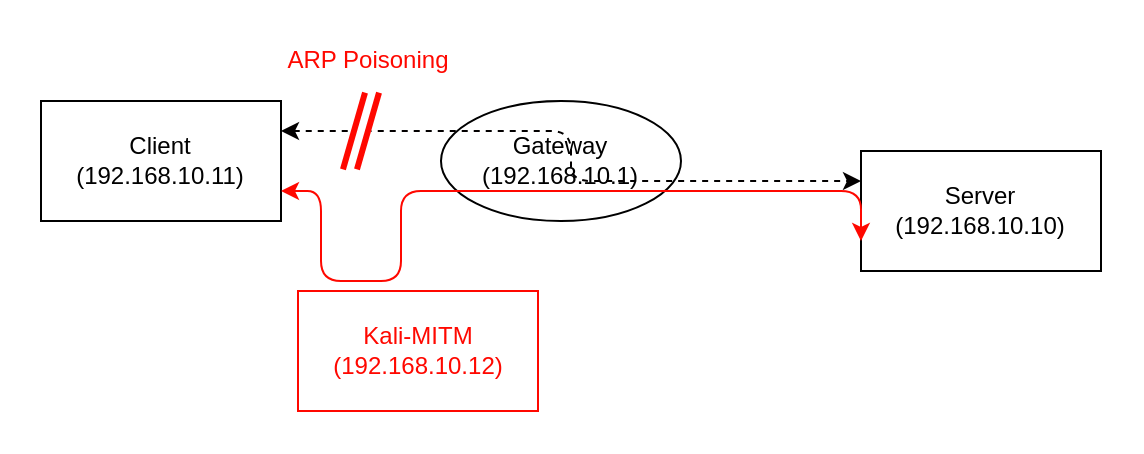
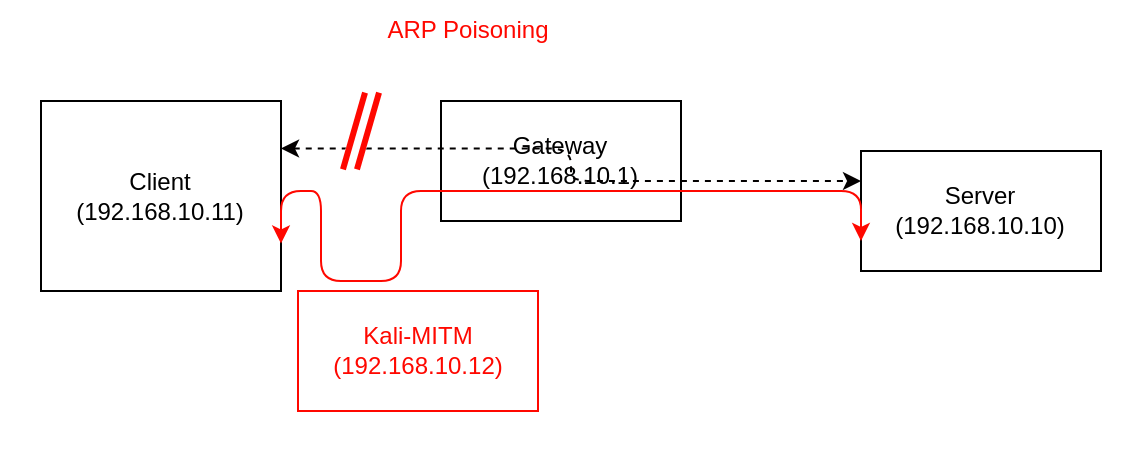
(368, 61) -> (468, 31)
(161, 161) -> (161, 196)
(561, 161) -> (561, 161)
